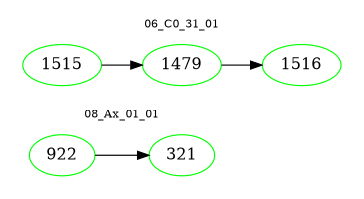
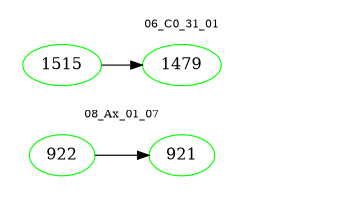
(302, 65) -> none
(122, 115) -> (122, 115)
(182, 155) -> (182, 155)
